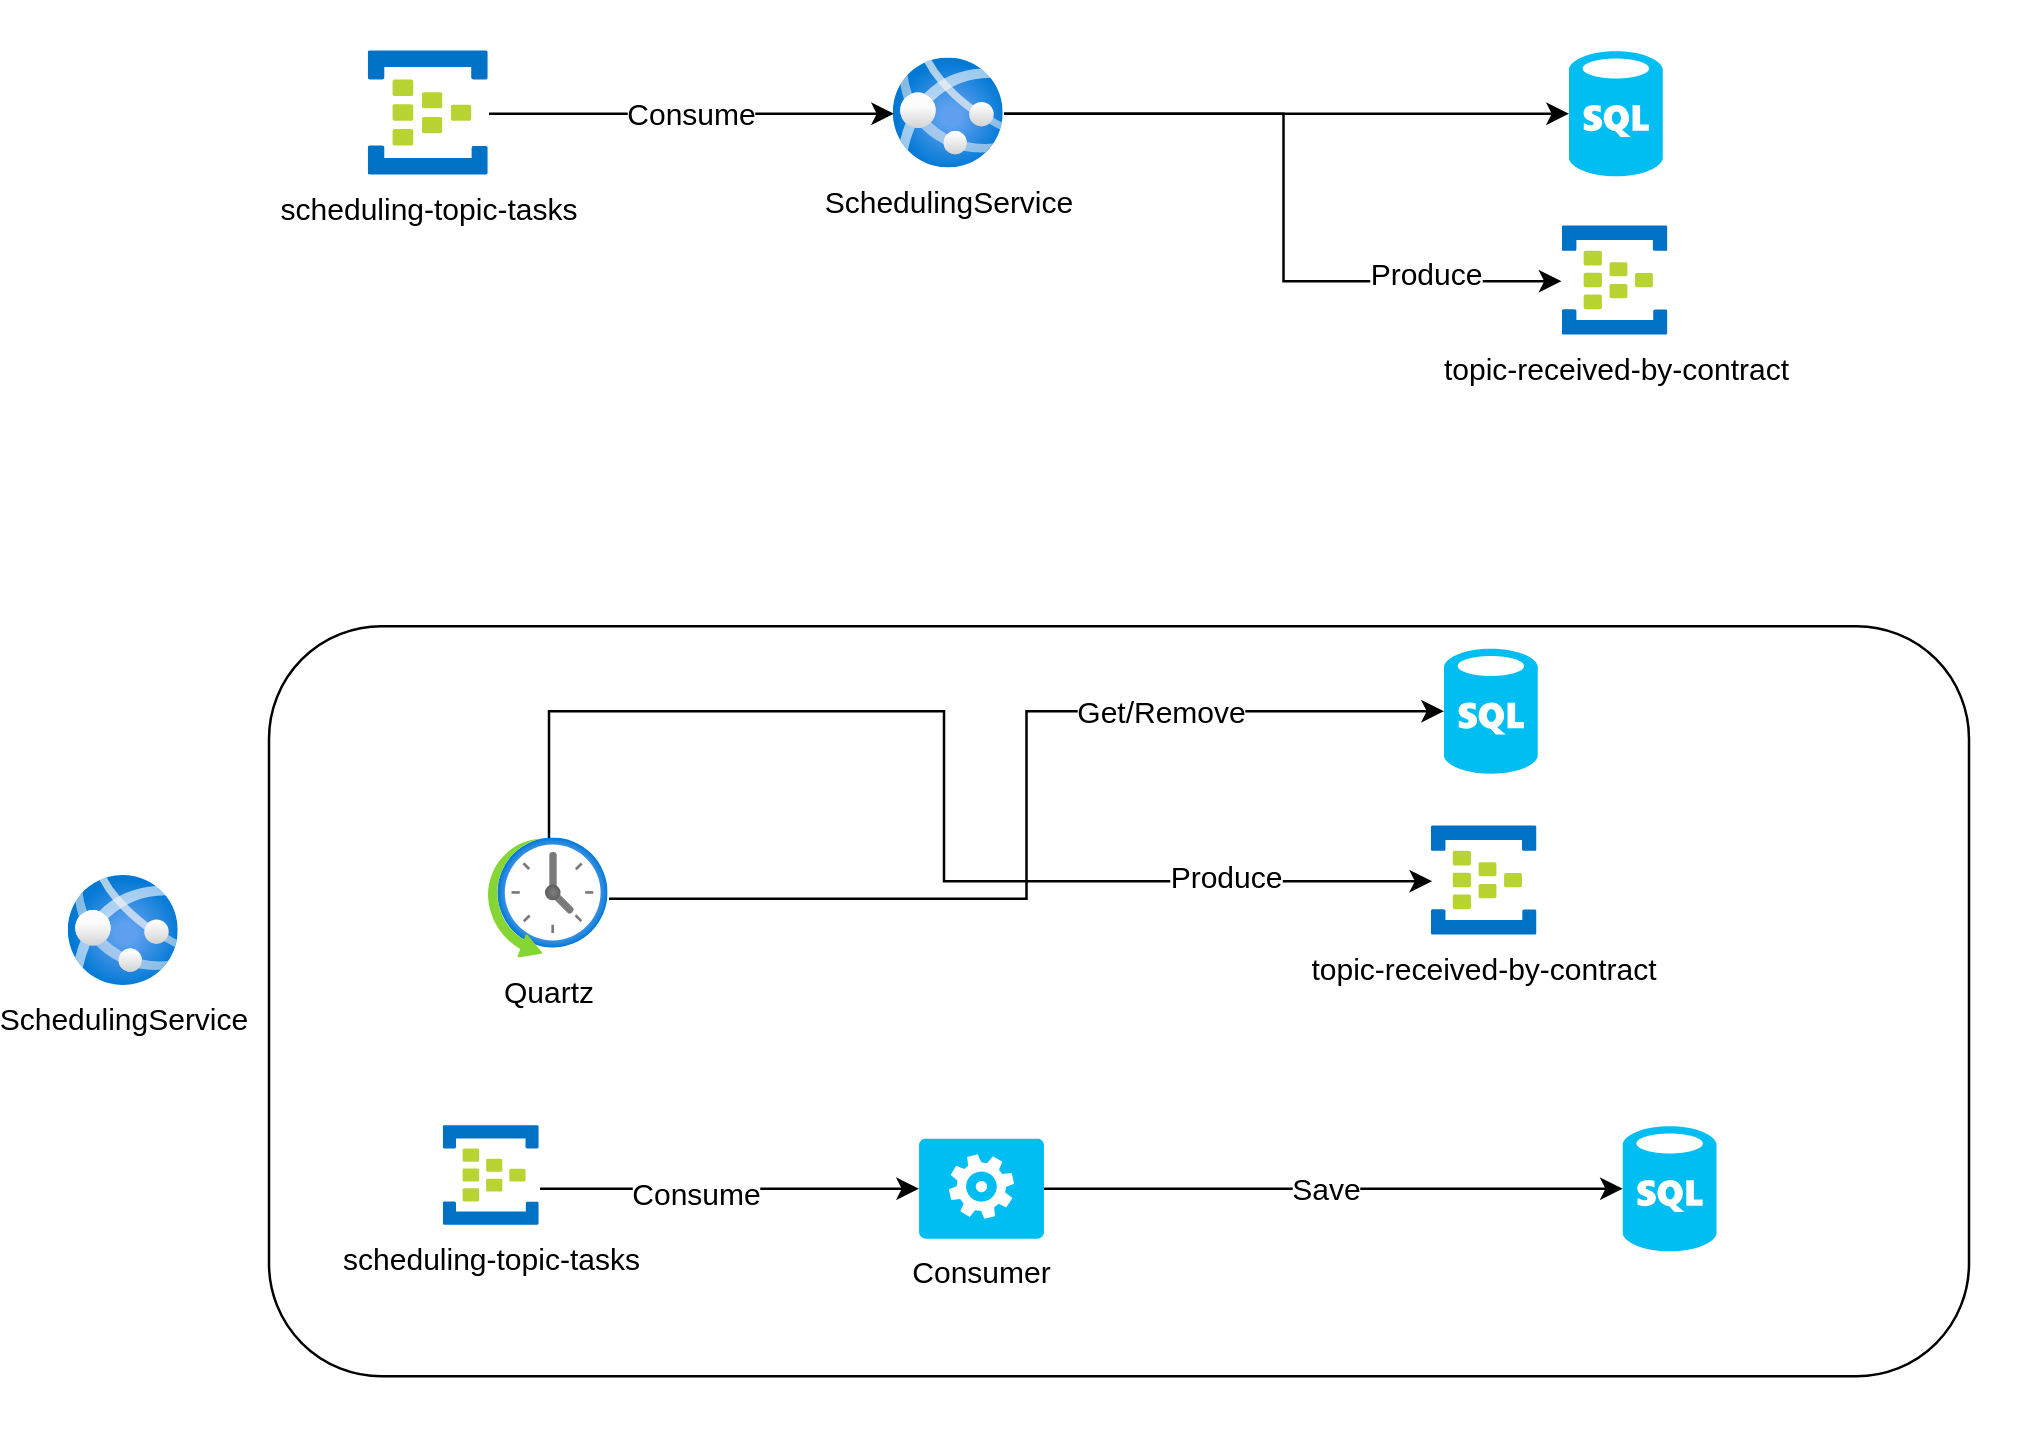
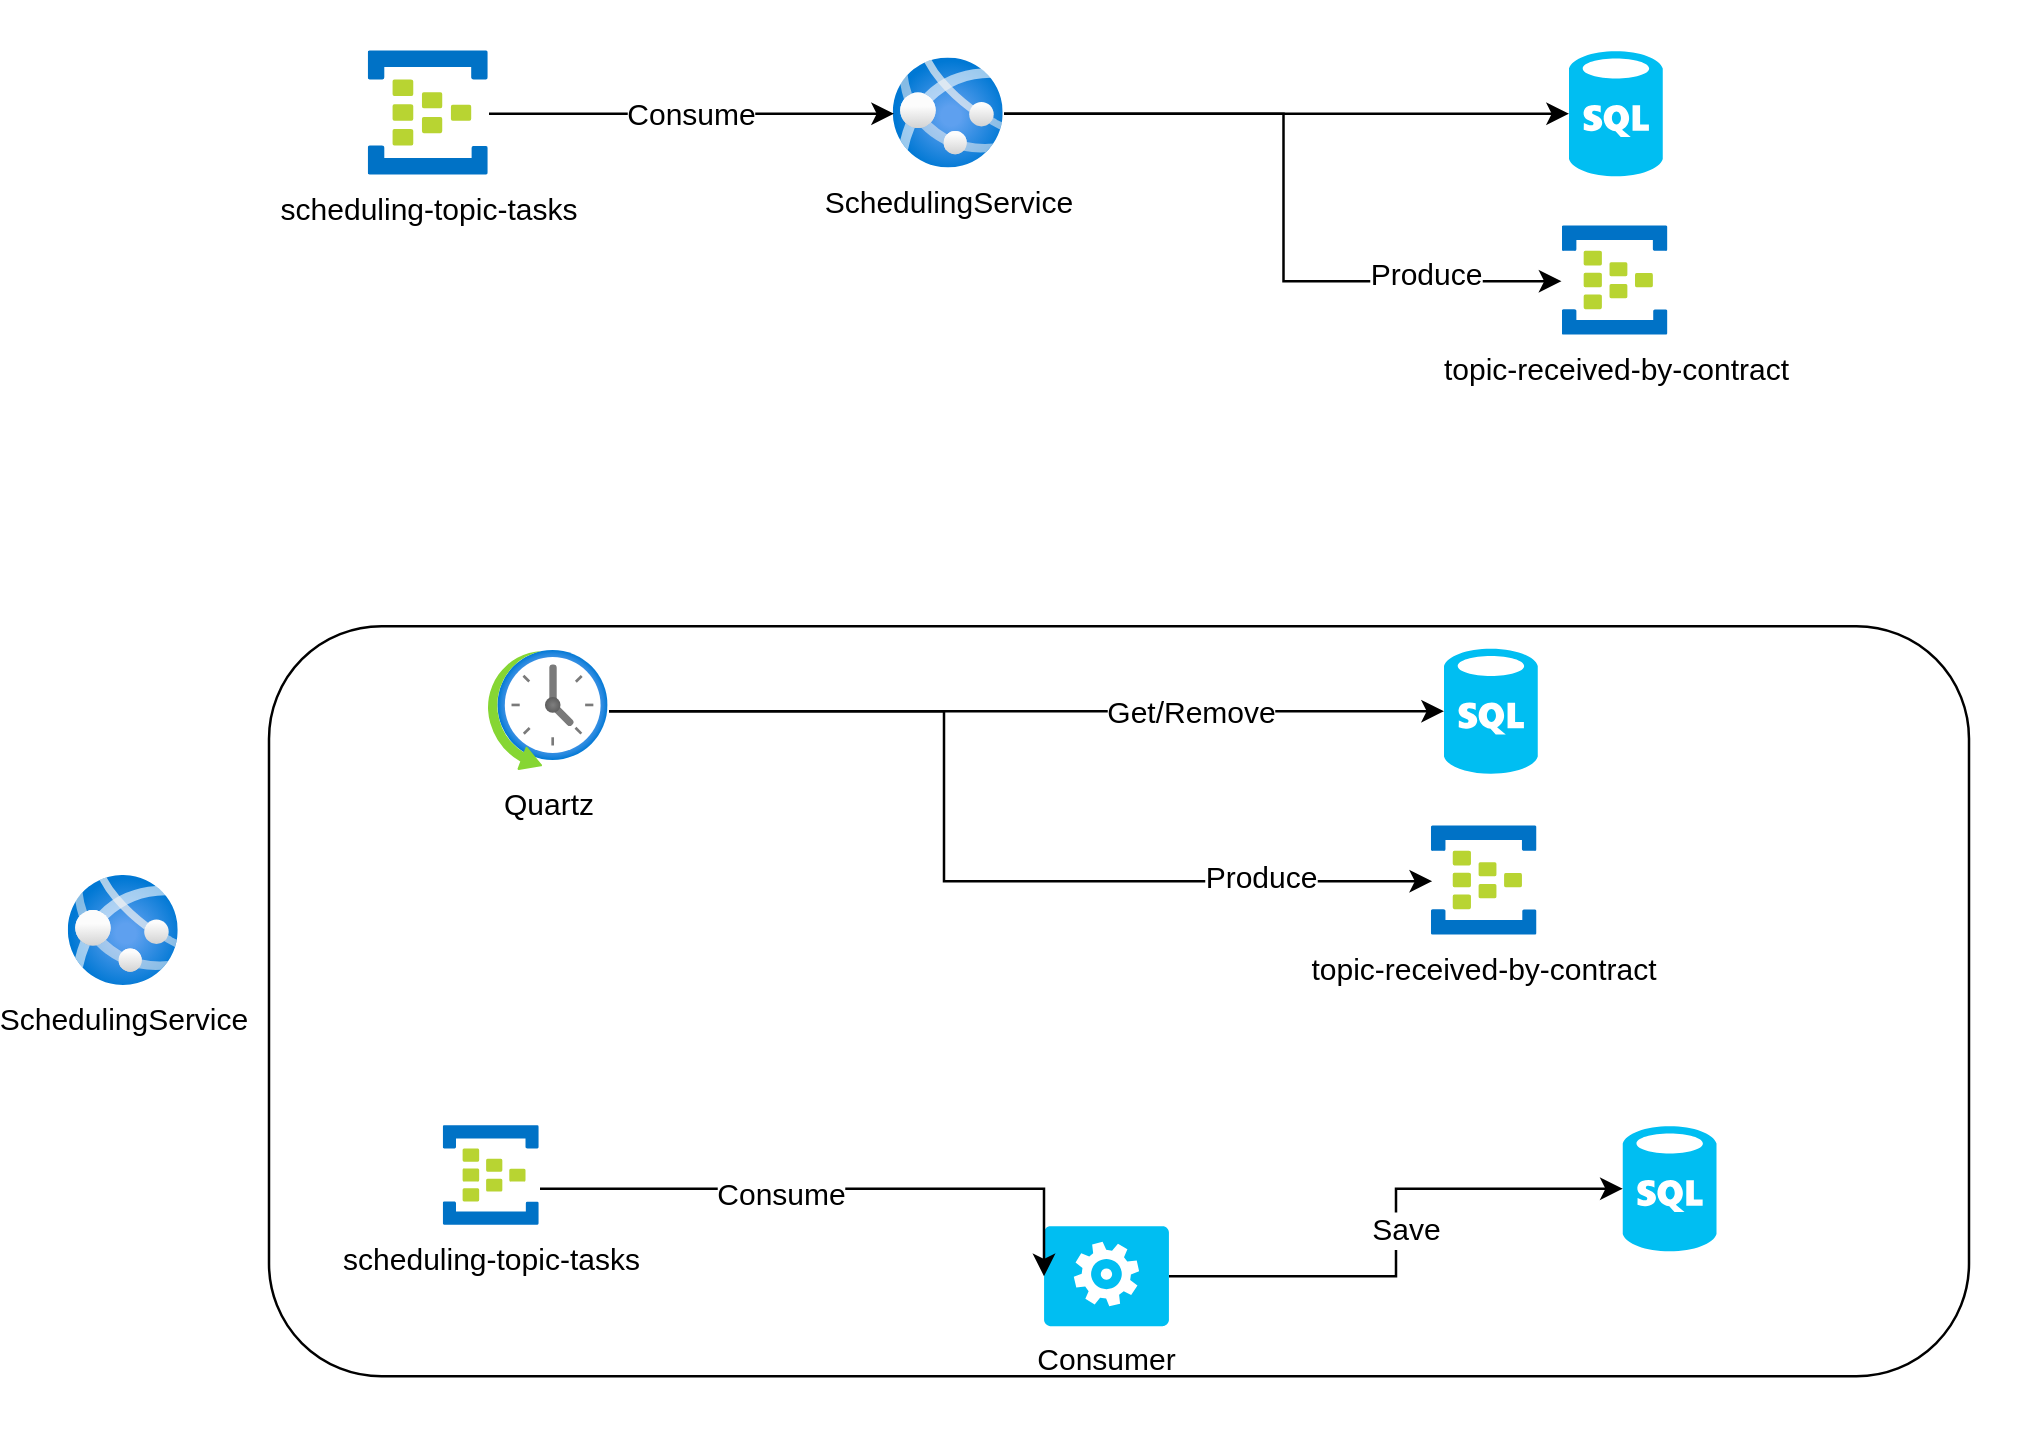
(549, 899) -> (549, 711)
(981, 1189) -> (1106, 1276)
